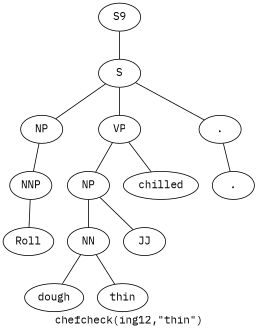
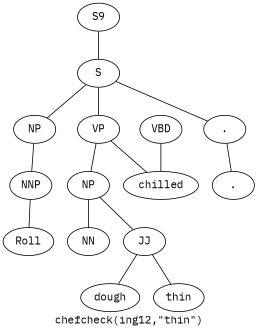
none -> (161, 129)
(72, 269) -> (128, 269)
(105, 269) -> (162, 269)
